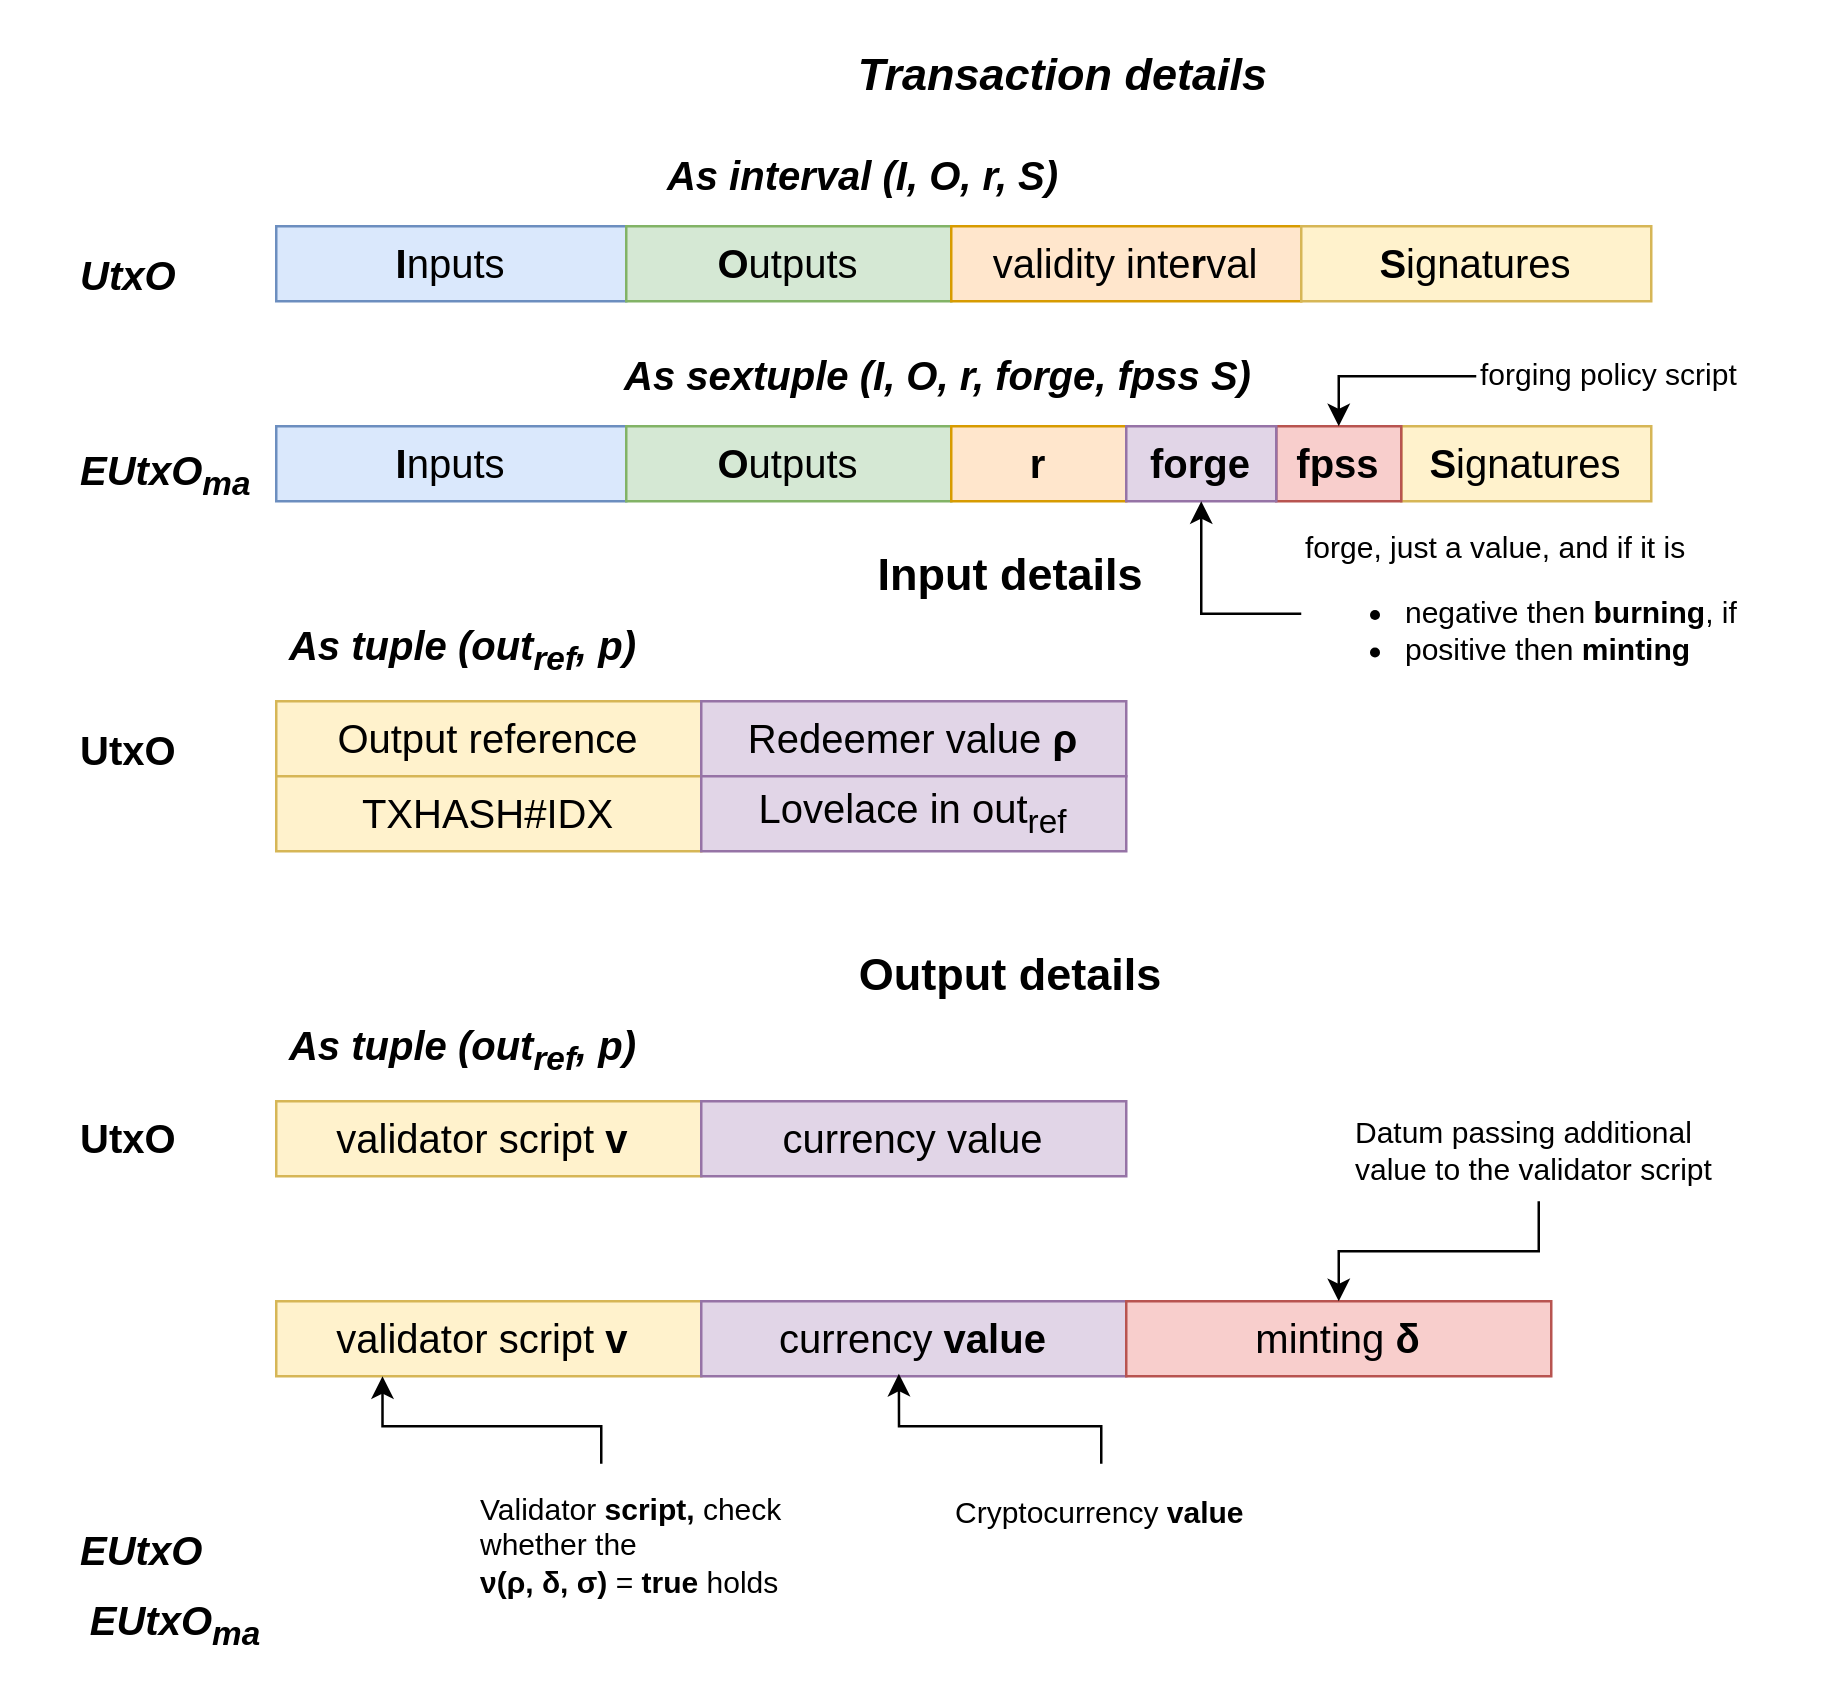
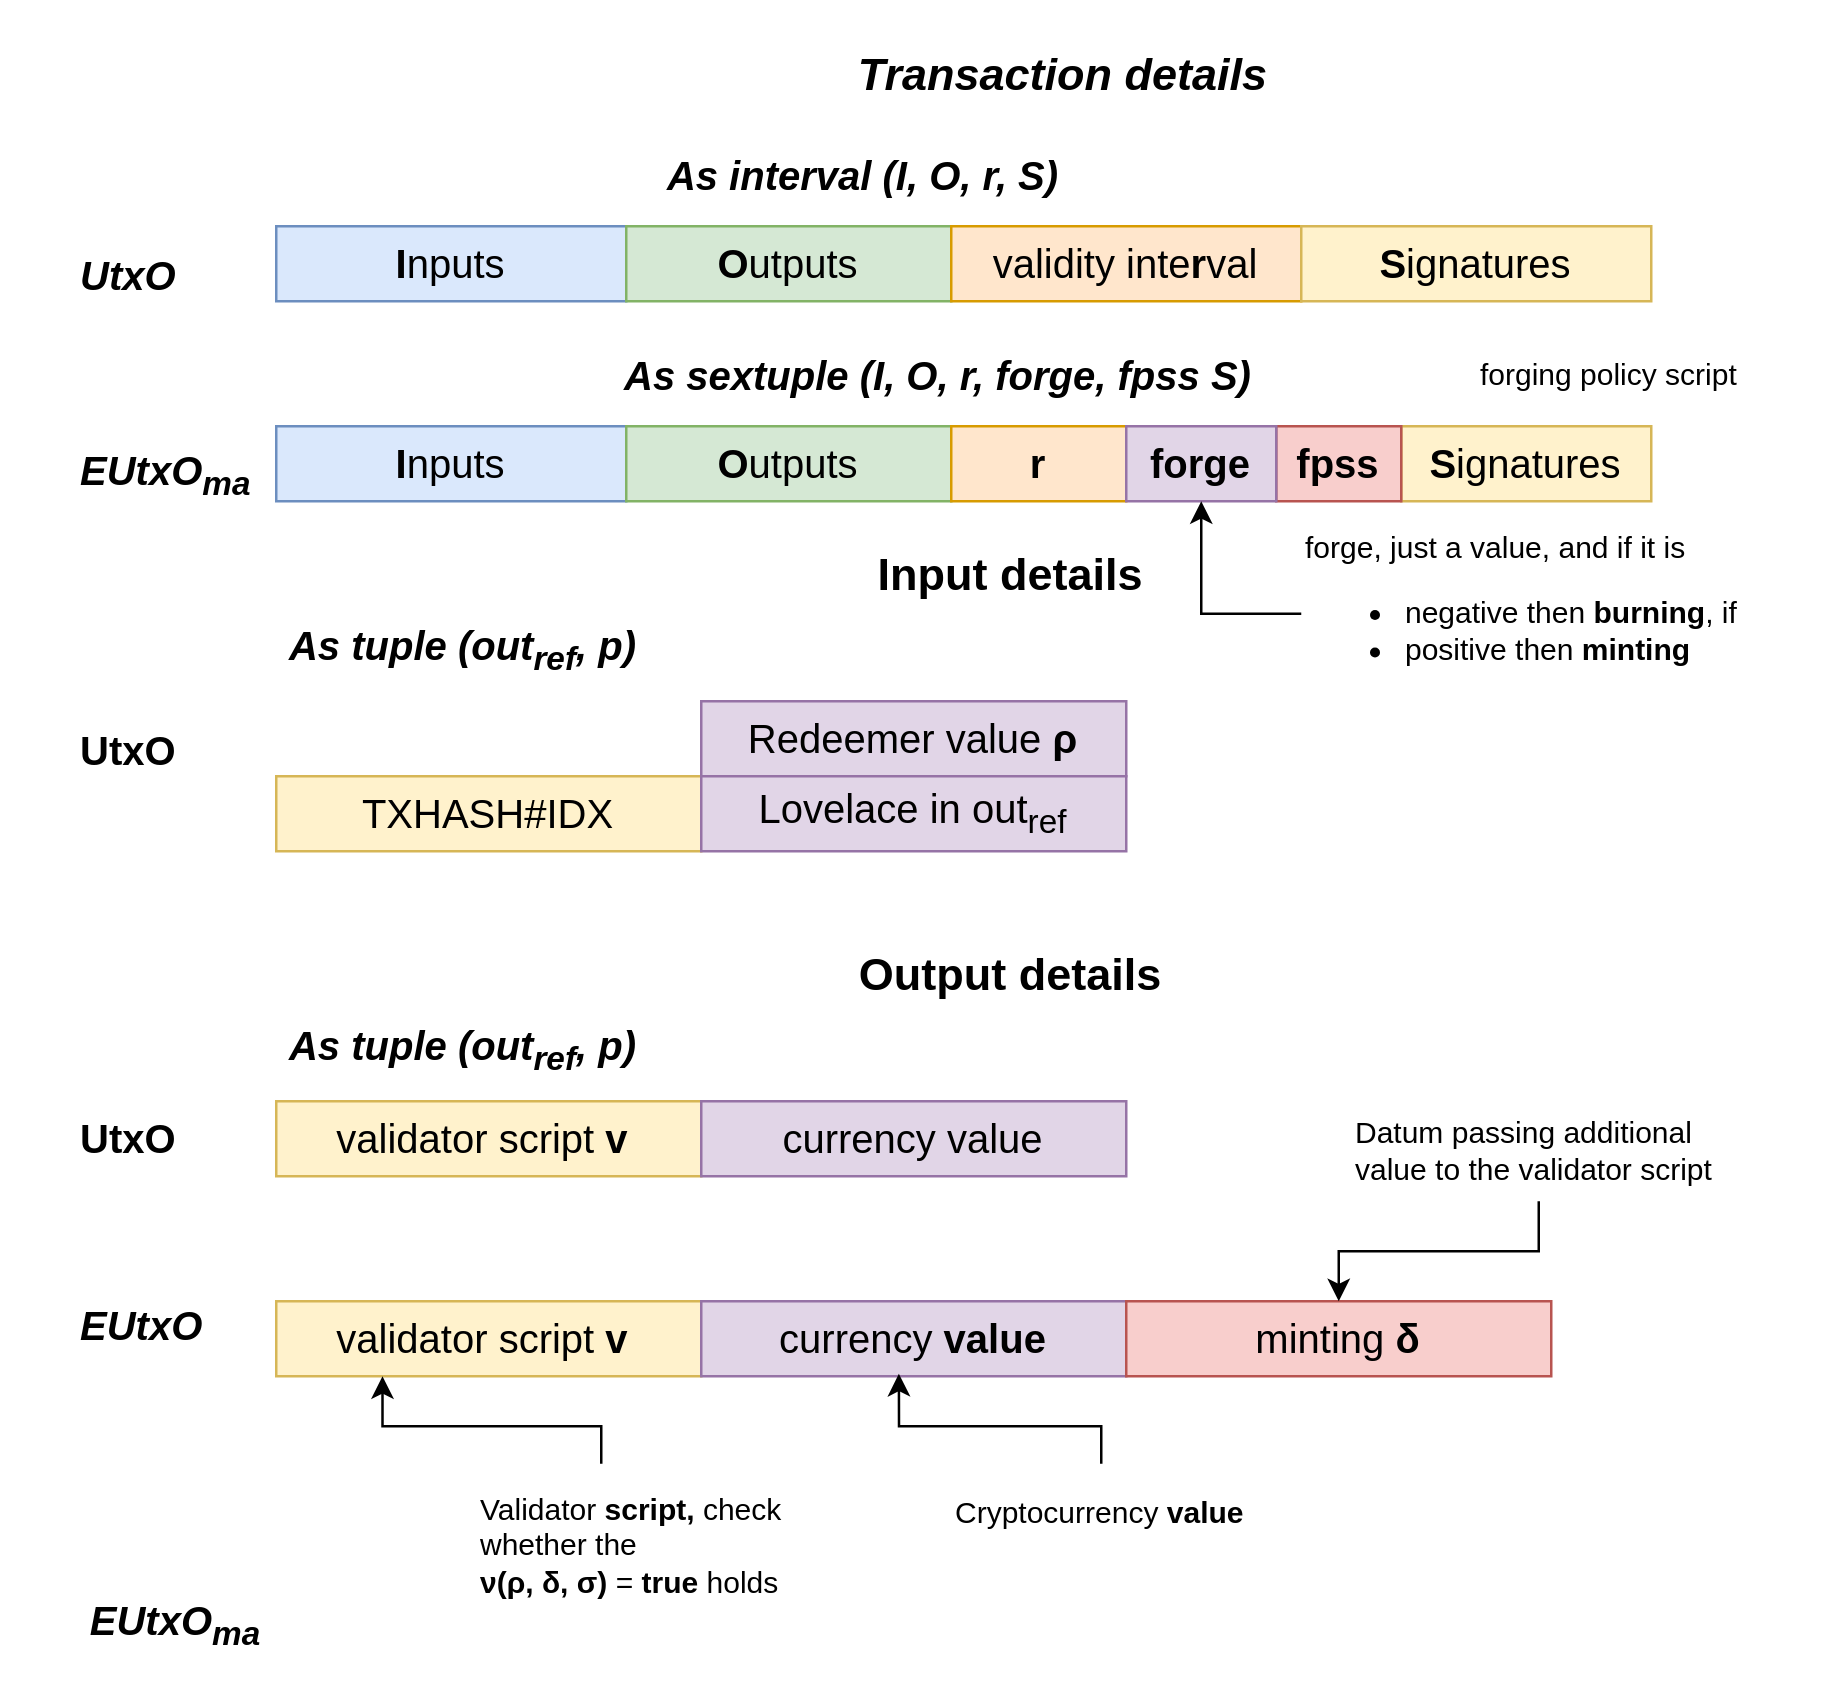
(1391, 376) -> none
(489, 739) -> none
(176, 1551) -> (176, 1326)
